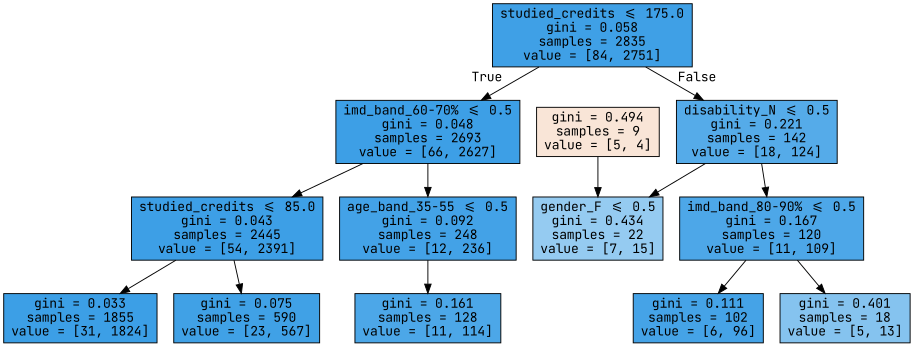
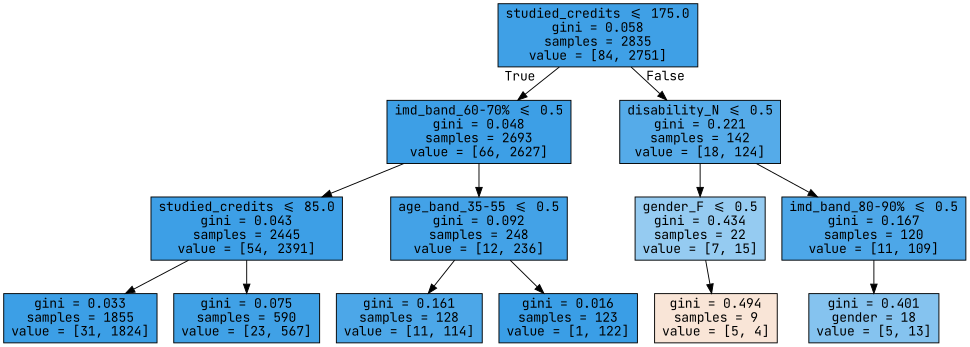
(598, 172) -> (708, 272)
none -> (568, 318)
(698, 318) -> none
(845, 318) -> (874, 318)
